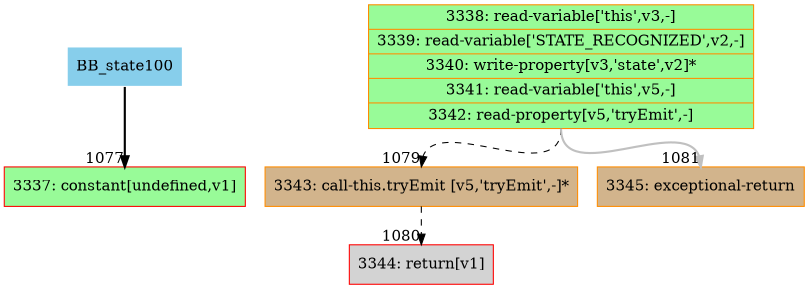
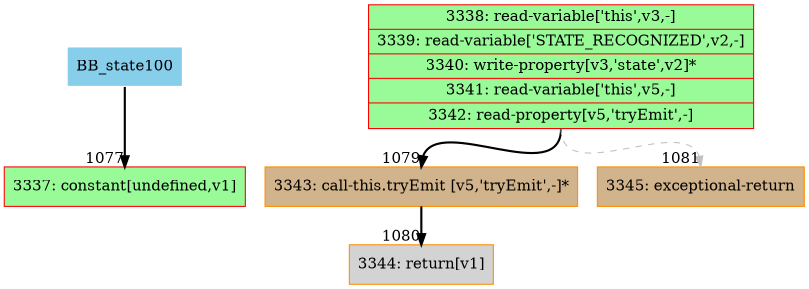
(561, 67) -> (561, 67)
(497, 149) -> (497, 149)
(626, 149) -> (626, 149)
(421, 220) -> (421, 220)
(421, 265) -> (421, 265)
